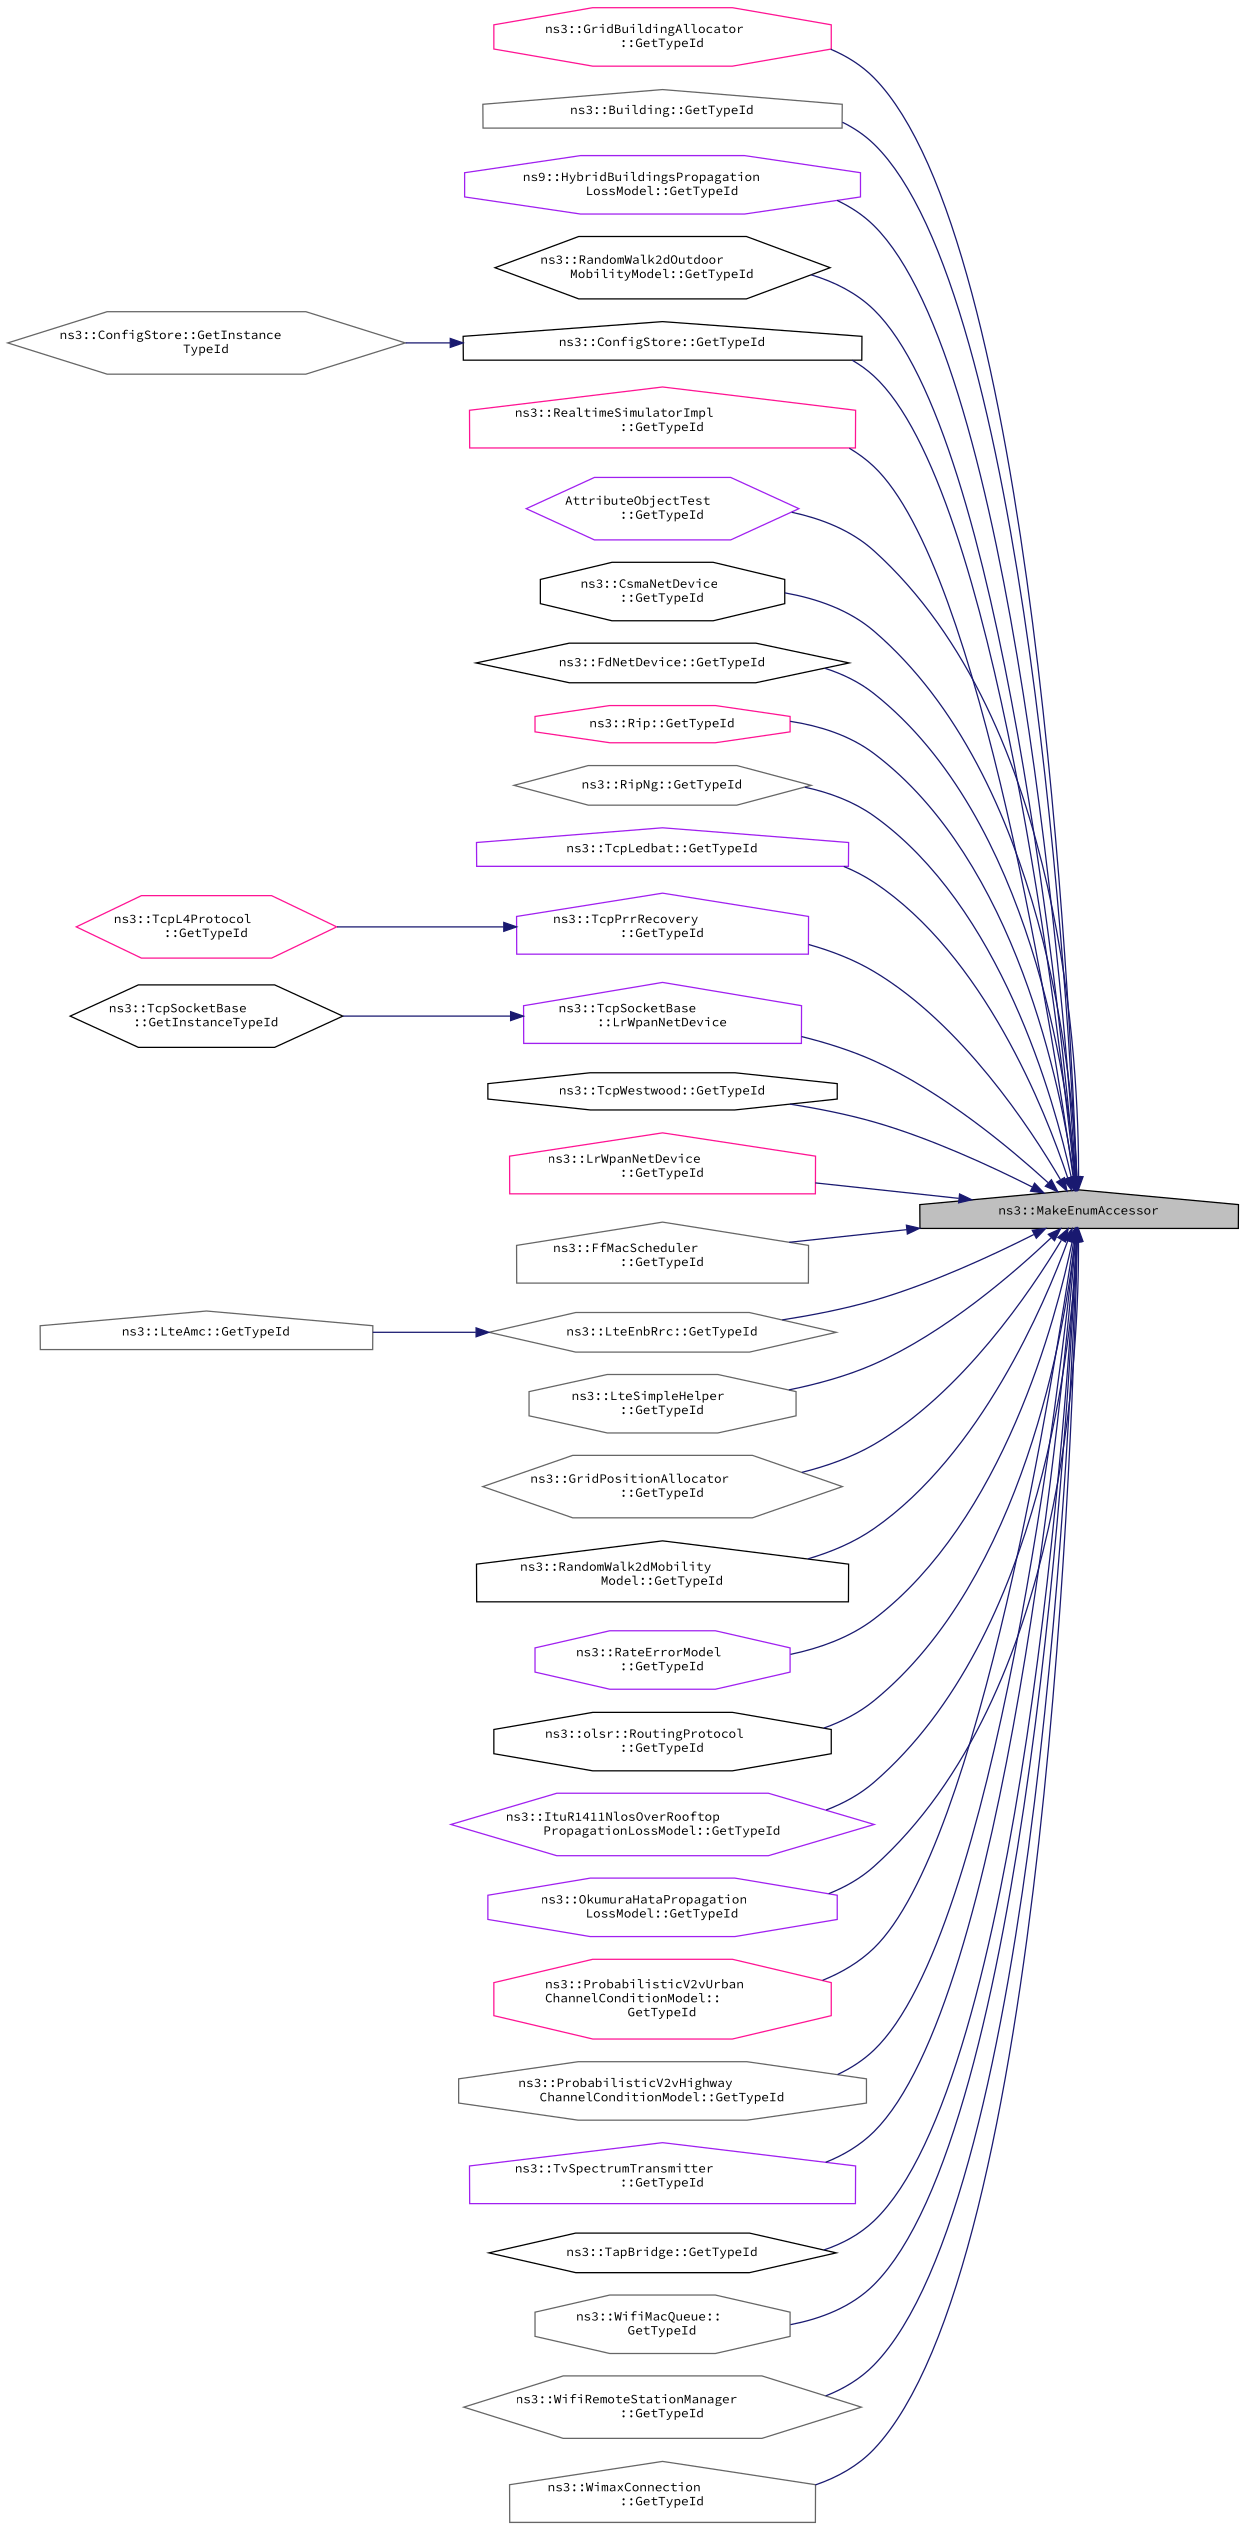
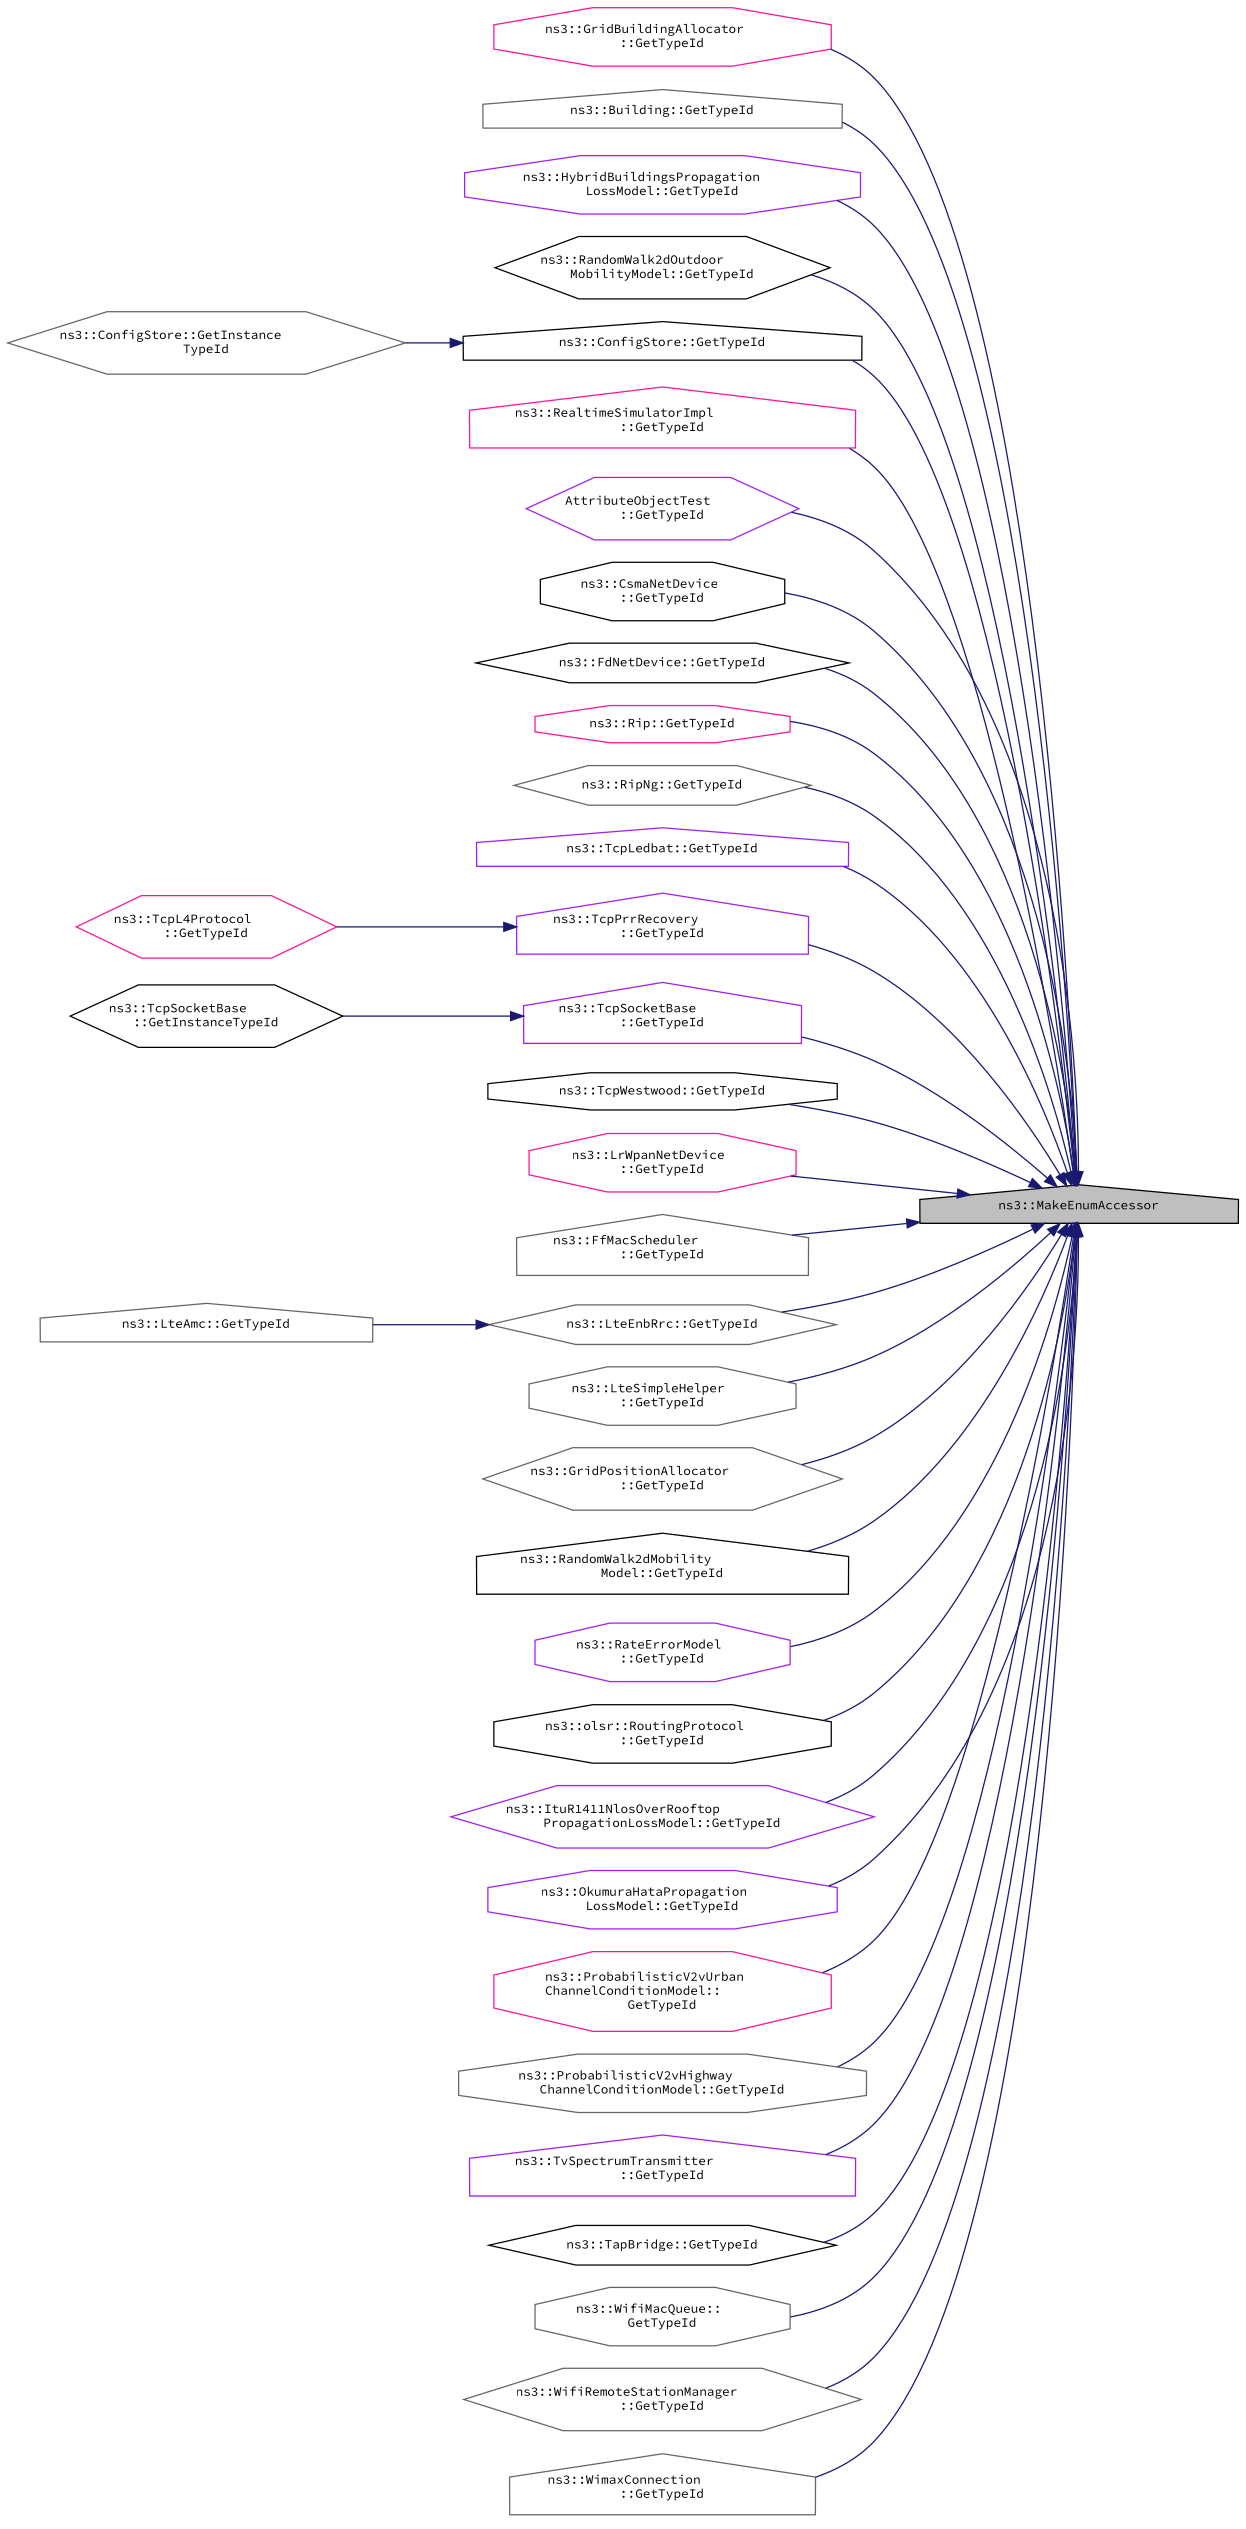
(663, 185) -> (663, 185)
(663, 1016) -> (663, 1016)
(663, 1167) -> (663, 1163)
